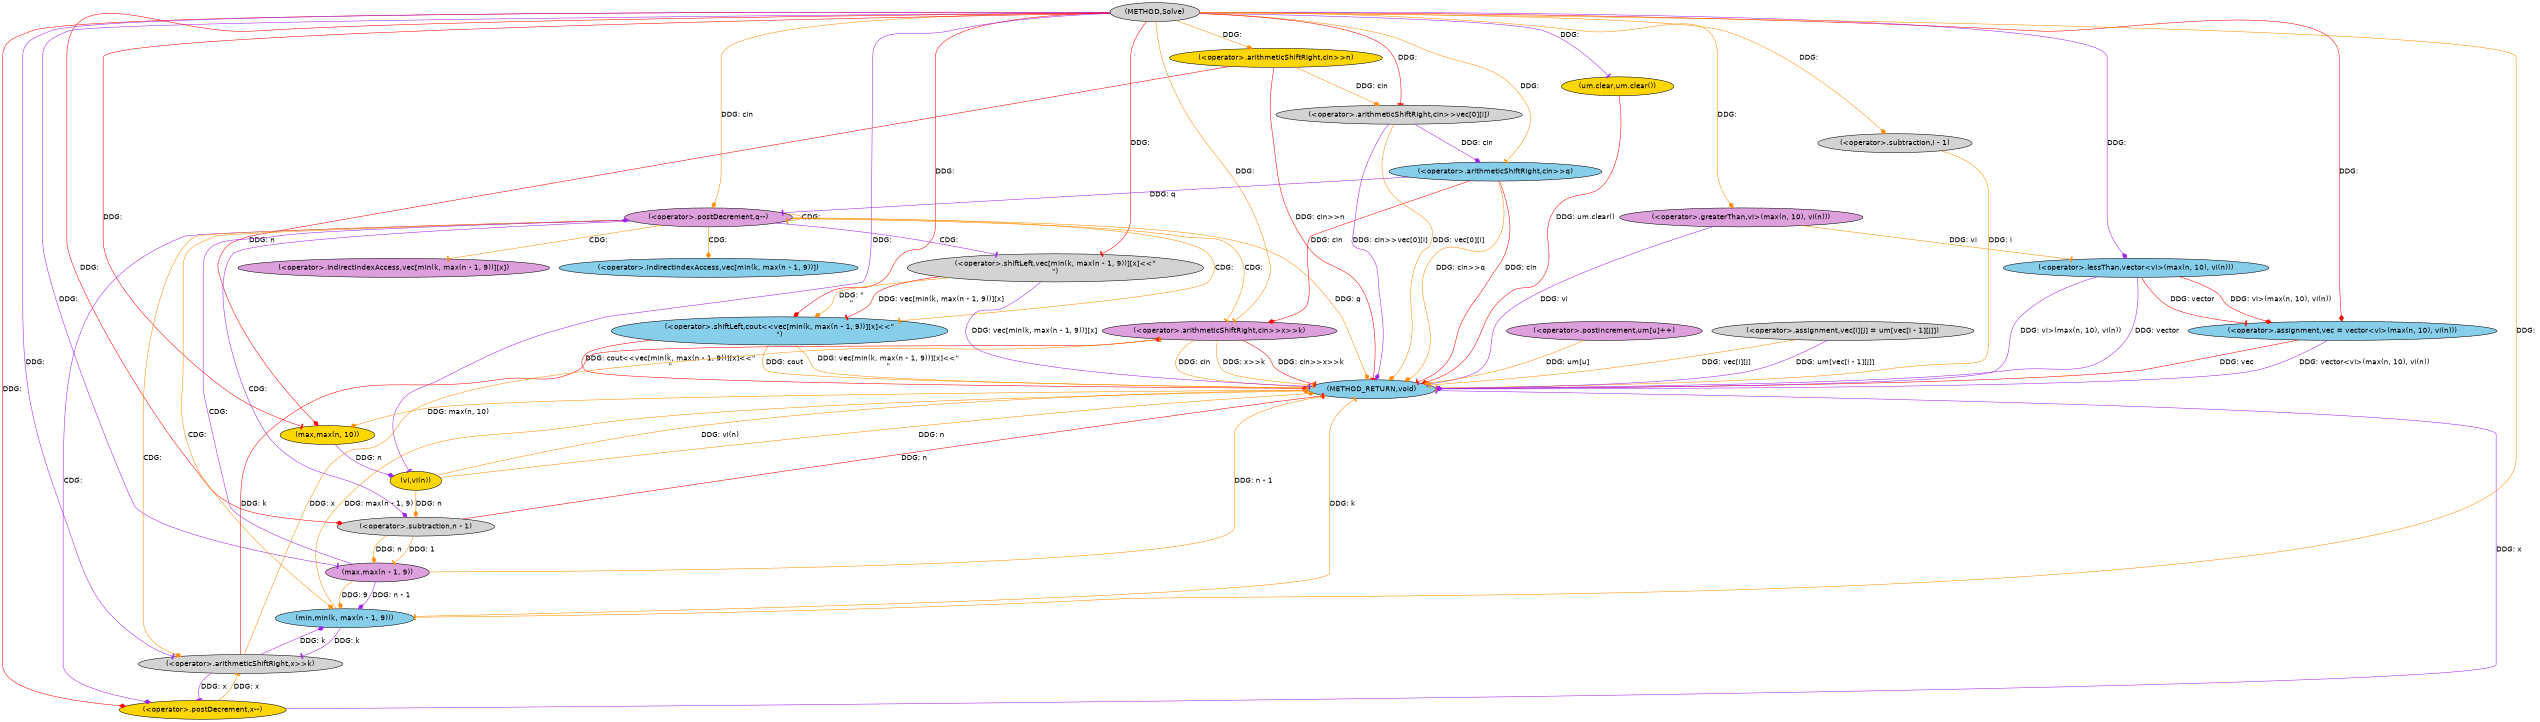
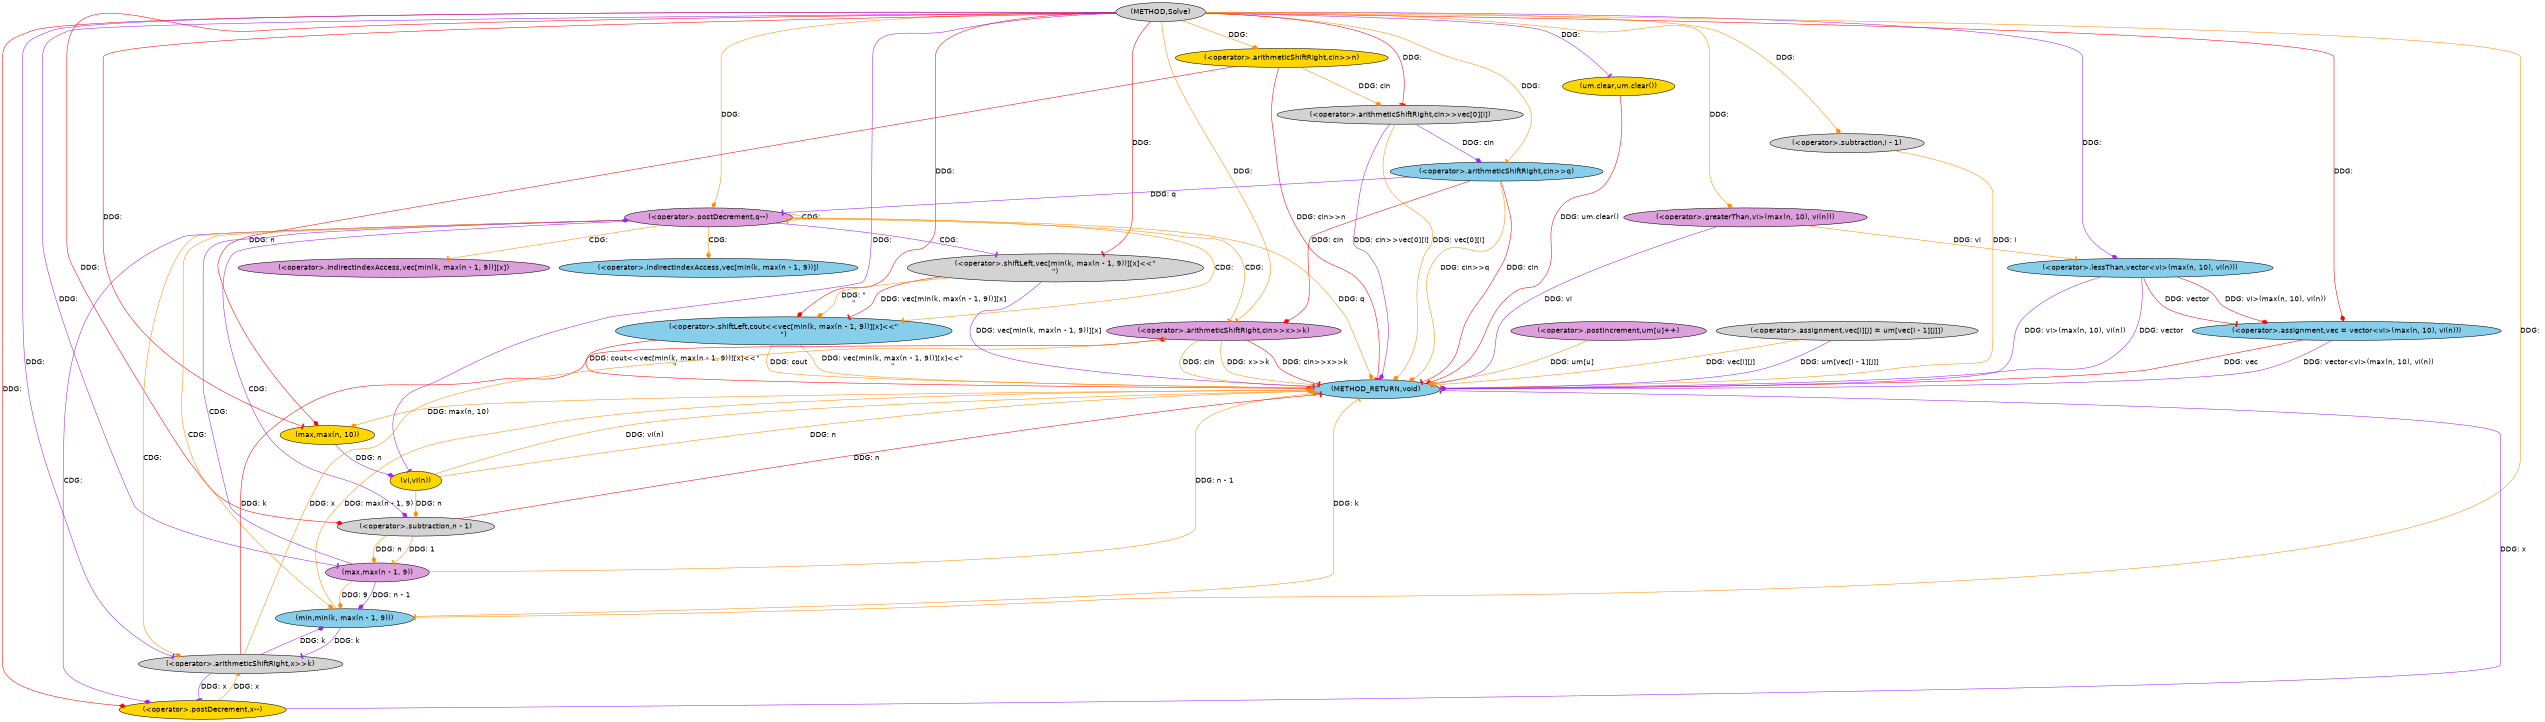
(737, 115) -> (732, 115)
